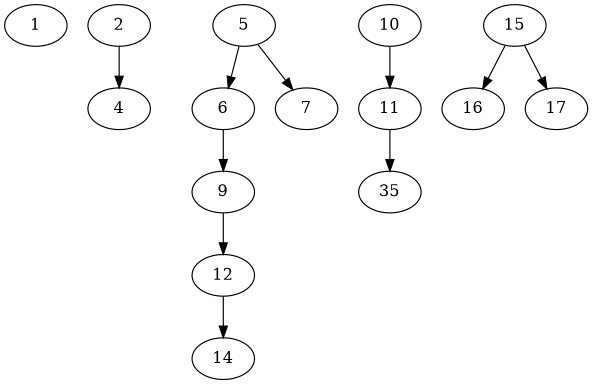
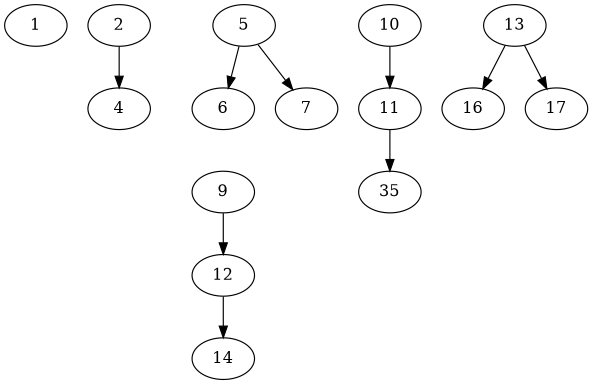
(515, 25) -> (515, 25)
(223, 145) -> none
